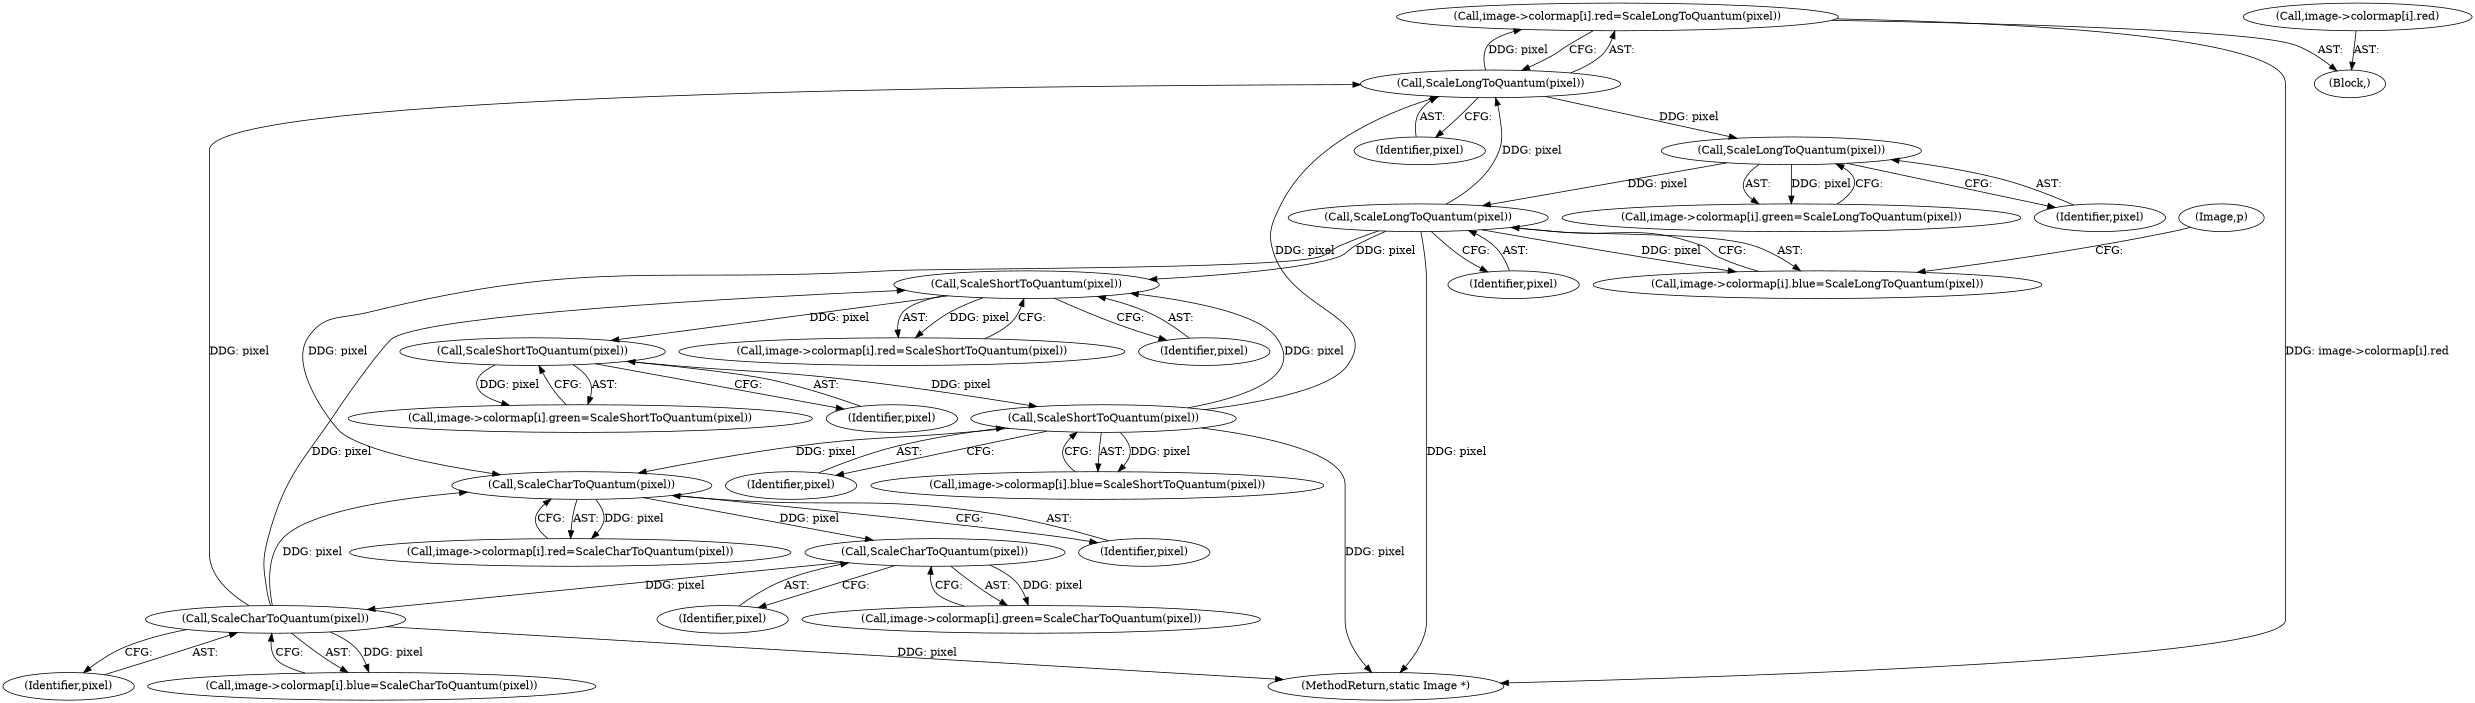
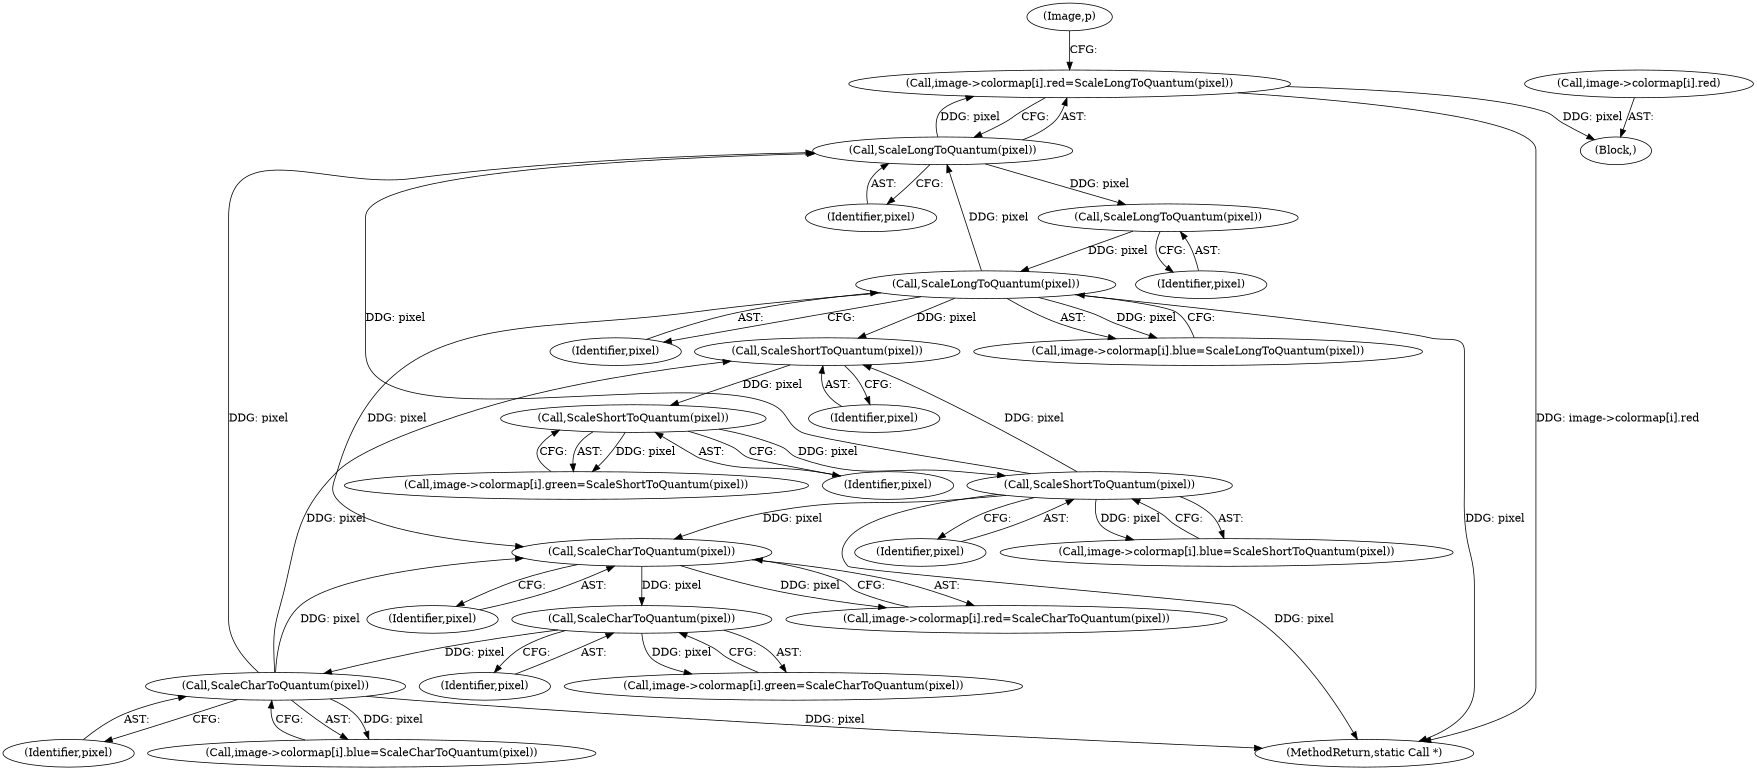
(2332, 50) -> (1593, 117)
(1791, 218) -> none
(2058, 252) -> (1070, 47)
(902, 352) -> none
(1386, 686) -> (1364, 753)
